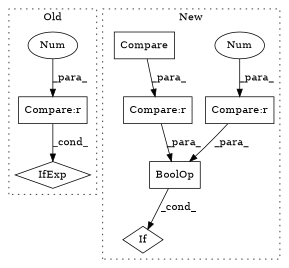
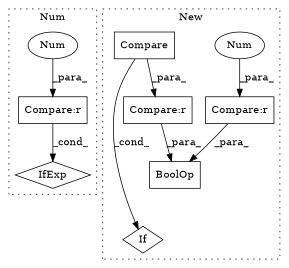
(53, 17) -> (53, 17)
(160, 206) -> (114, 140)
